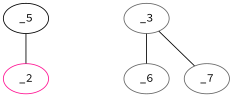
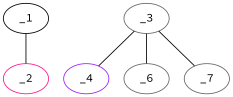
(26, 18) -> (26, 18)
none -> (86, 79)
